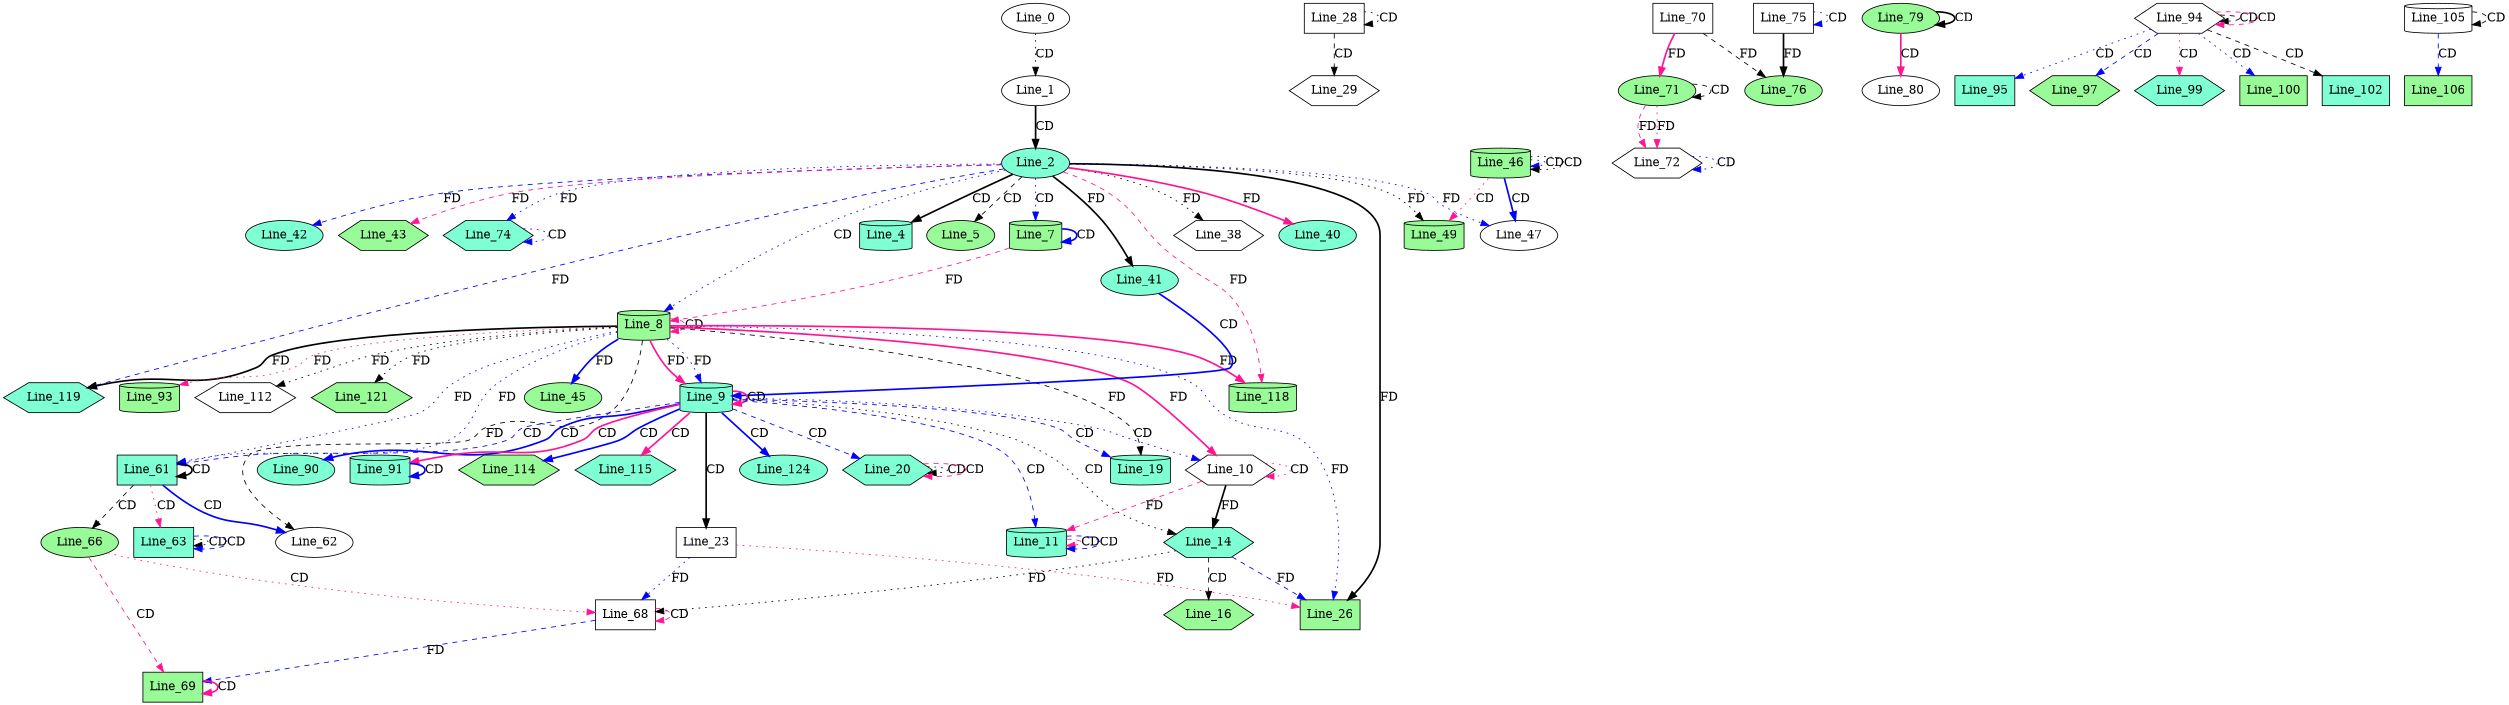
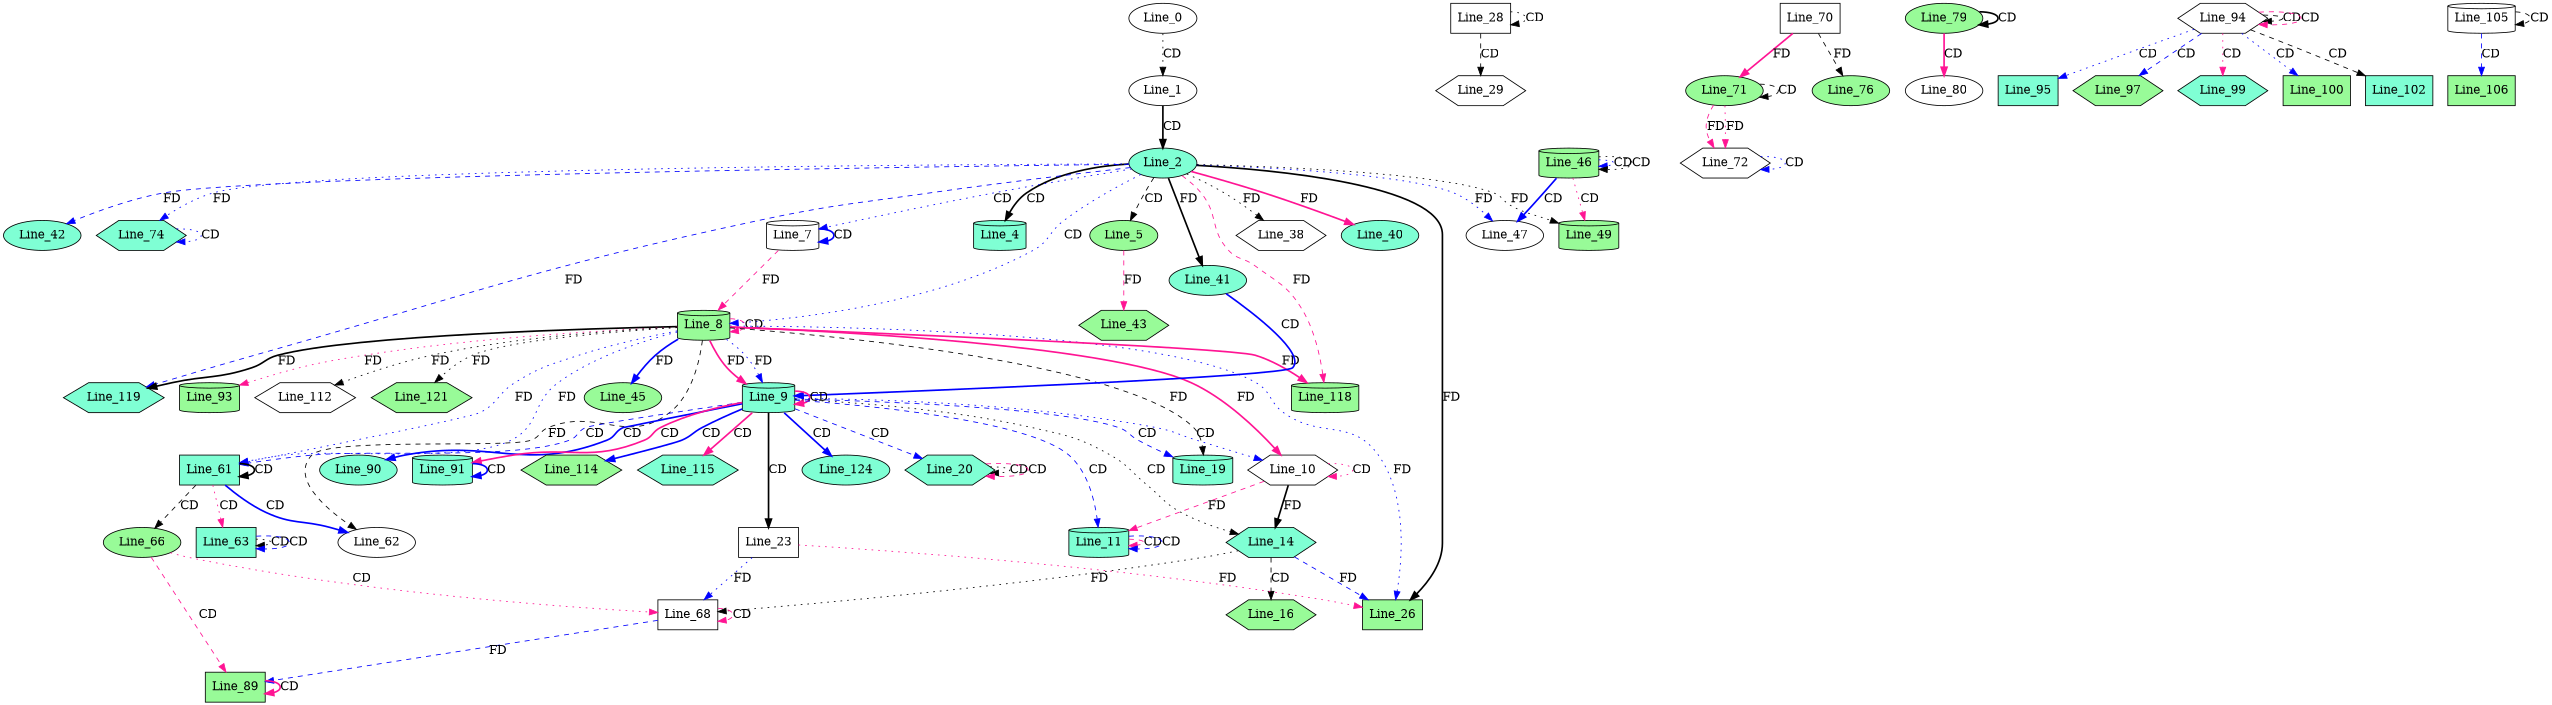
(1784, 18) -> none
(708, 176) -> (1124, 276)
(1036, 235) -> (793, 235)
(173, 687) -> (235, 687)
